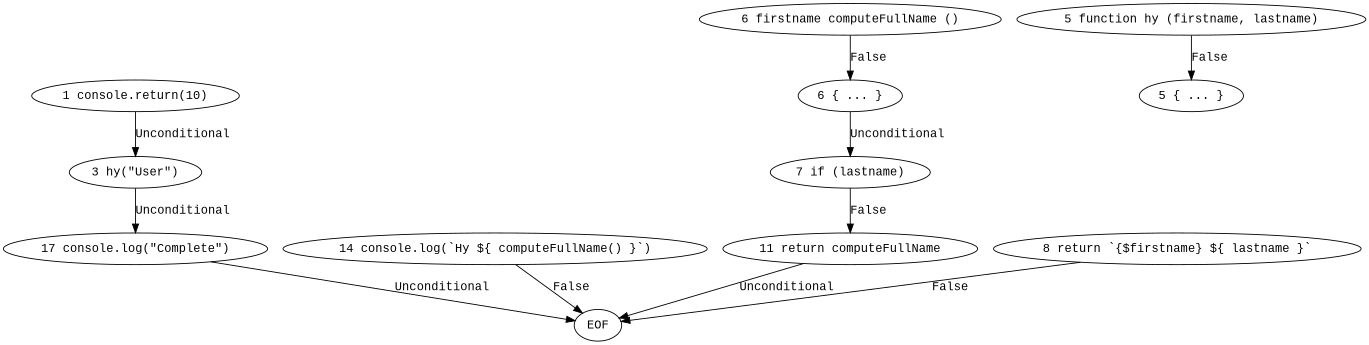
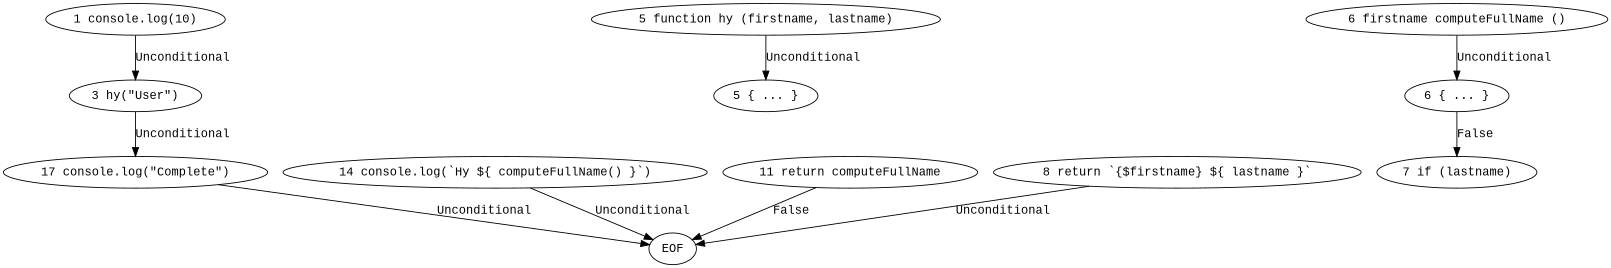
(869, 58) -> (1504, 58)
(1210, 58) -> (813, 58)
(136, 96) -> (136, 19)
(898, 134) -> (1475, 134)
(850, 206) -> none
(572, 287) -> (643, 211)
(787, 287) -> (791, 211)
(950, 287) -> (1003, 211)
